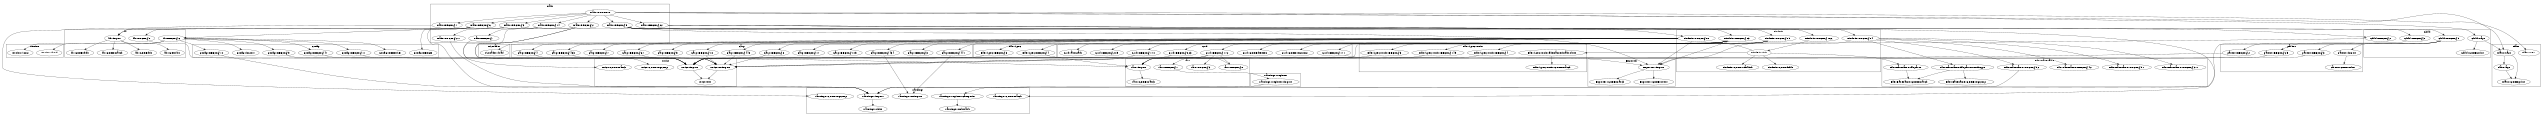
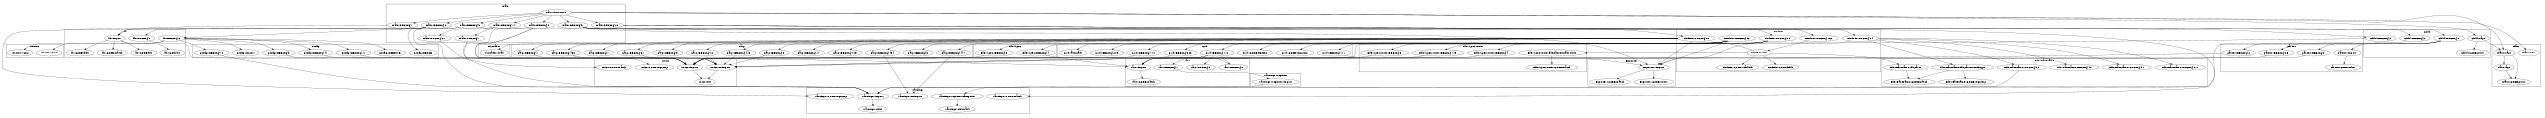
(1179, 28) -> none
